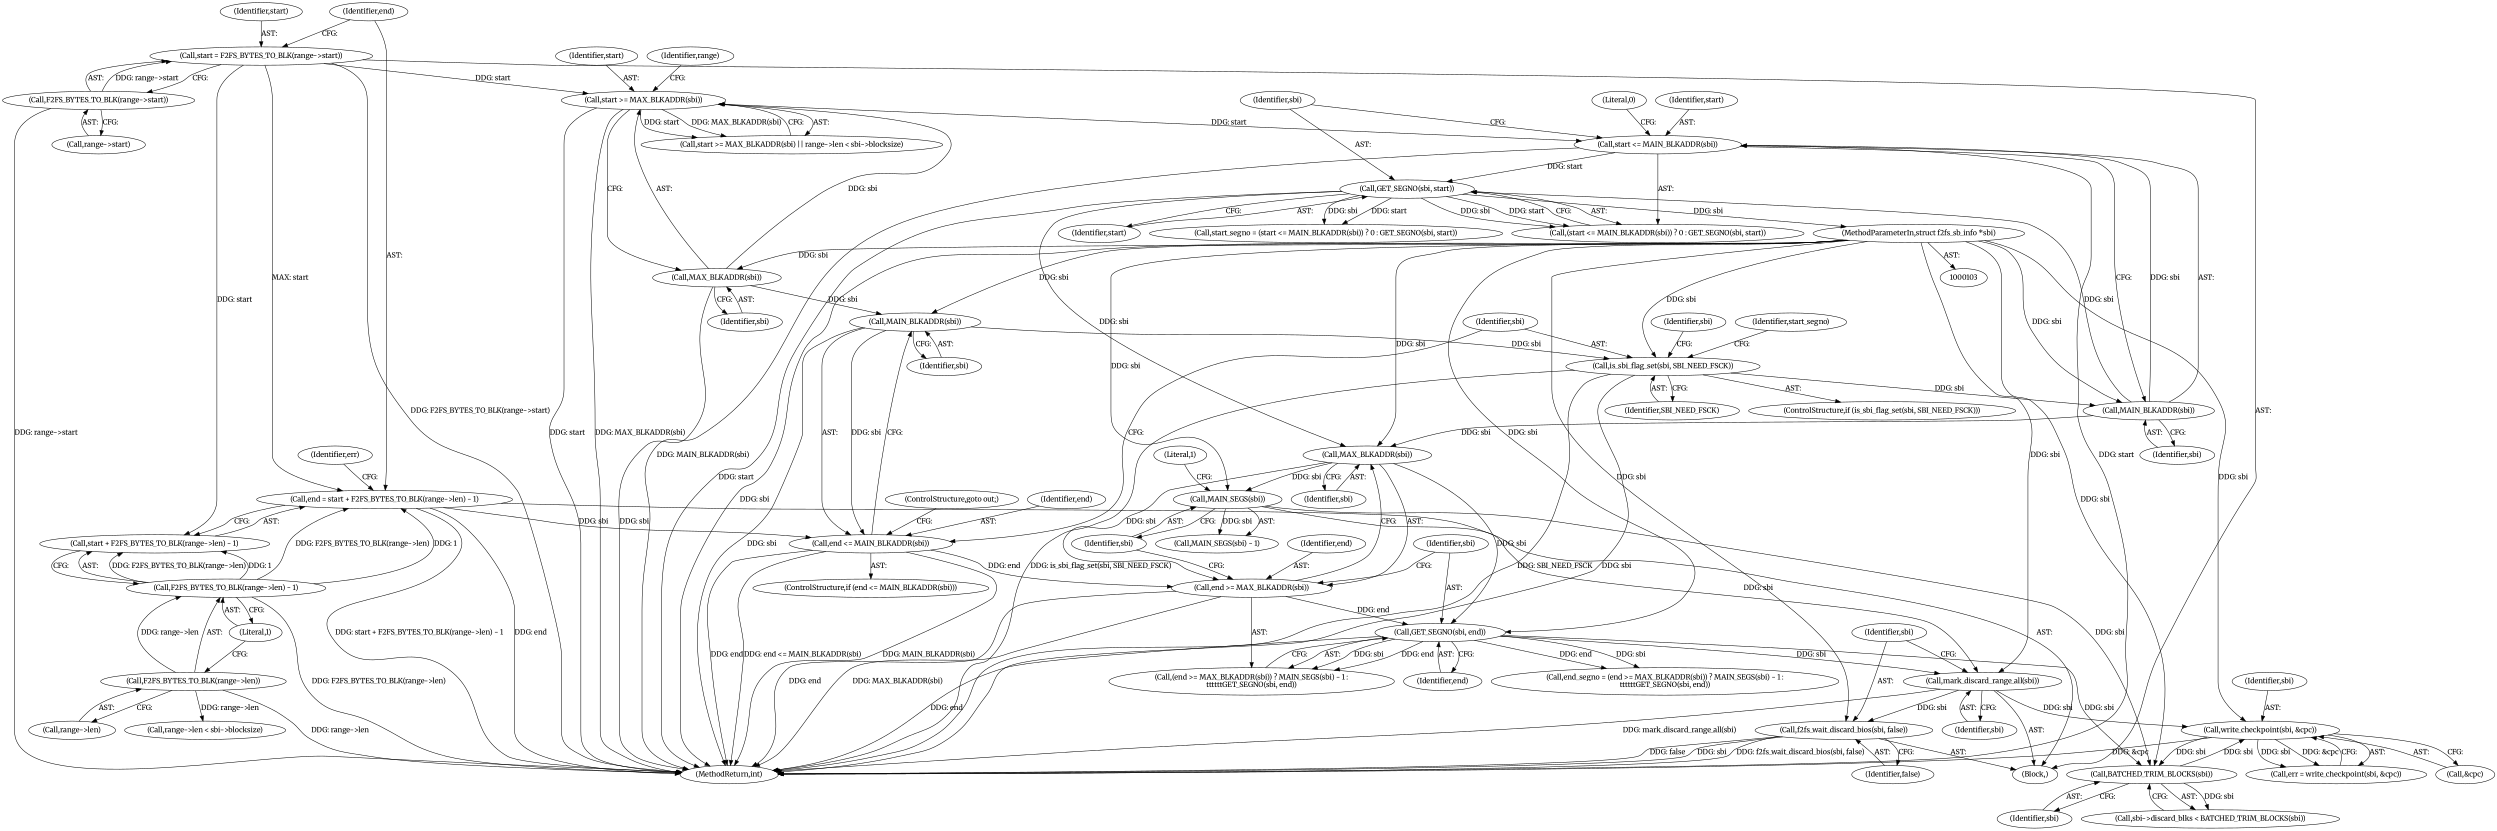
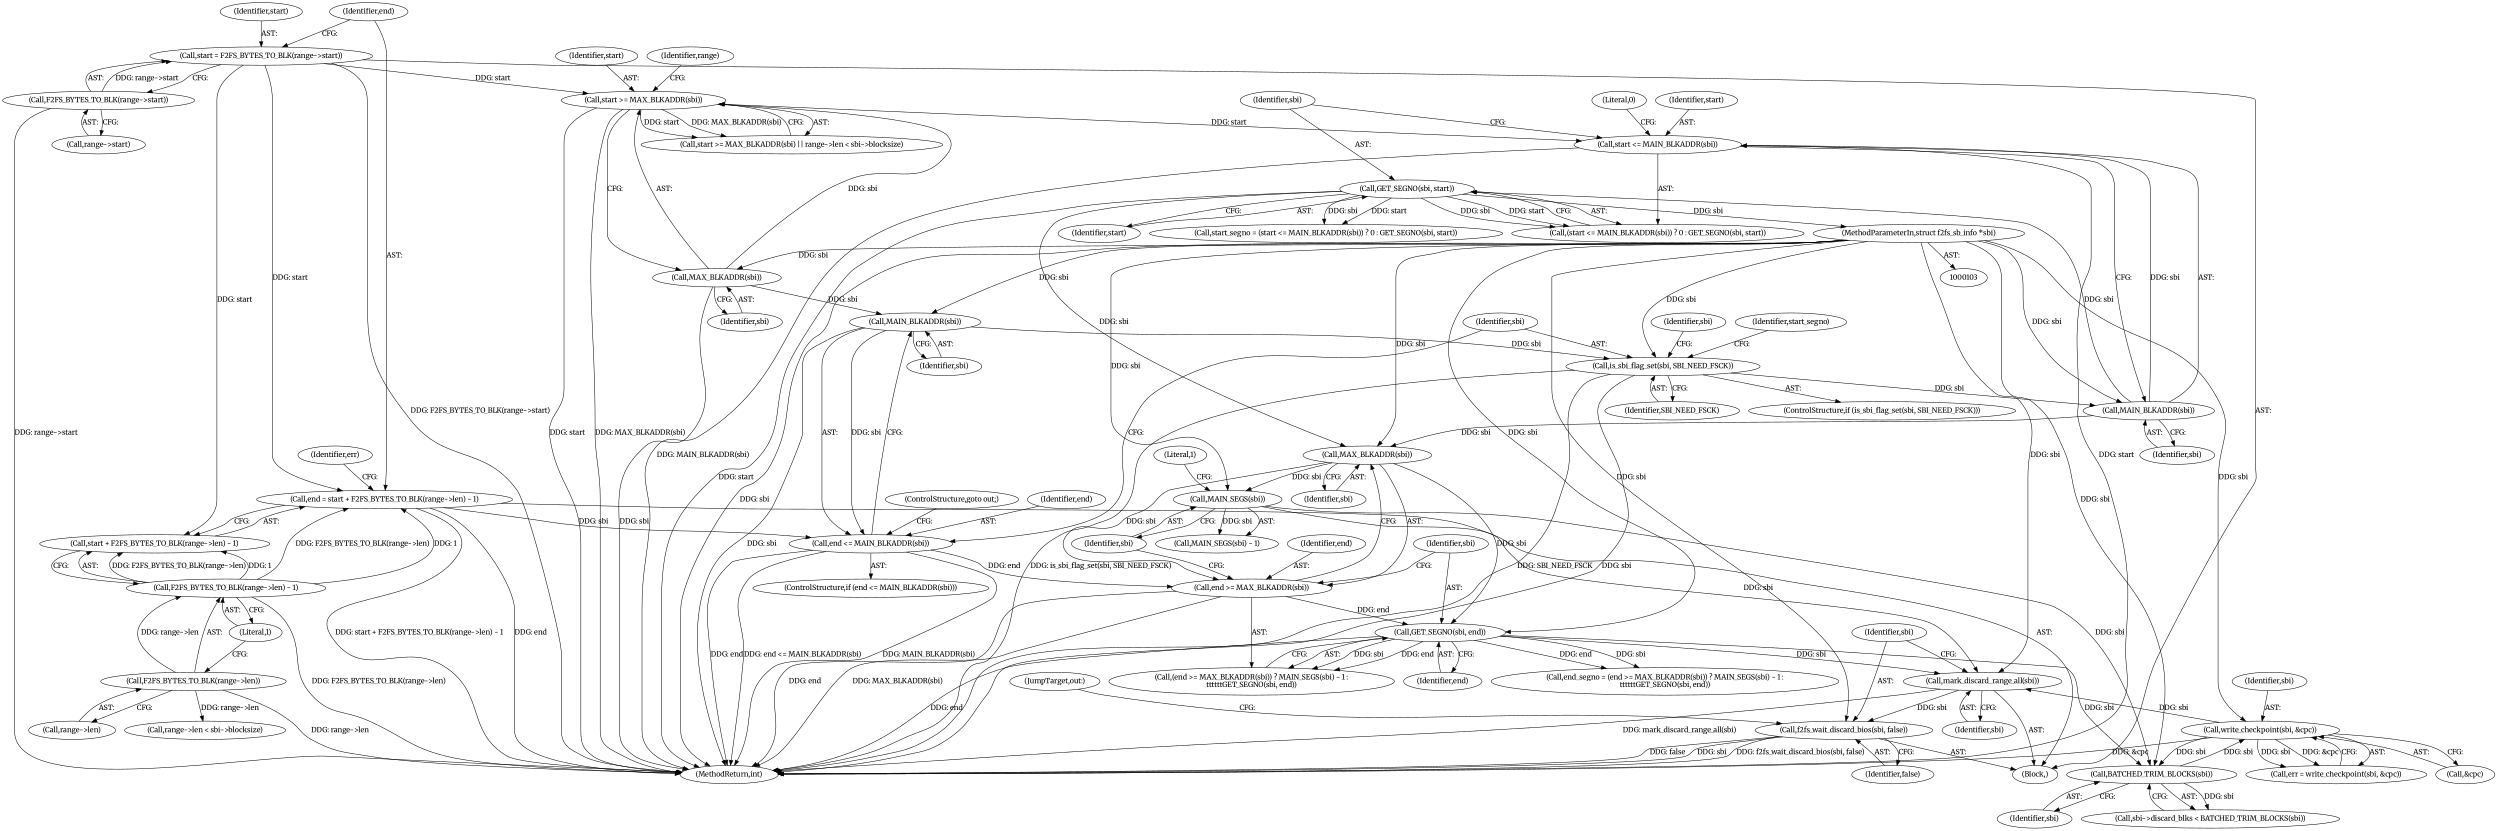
(1534, 167) -> none
(290, 278) -> (290, 278)
none -> (1055, 681)
(2082, 719) -> (2125, 706)
